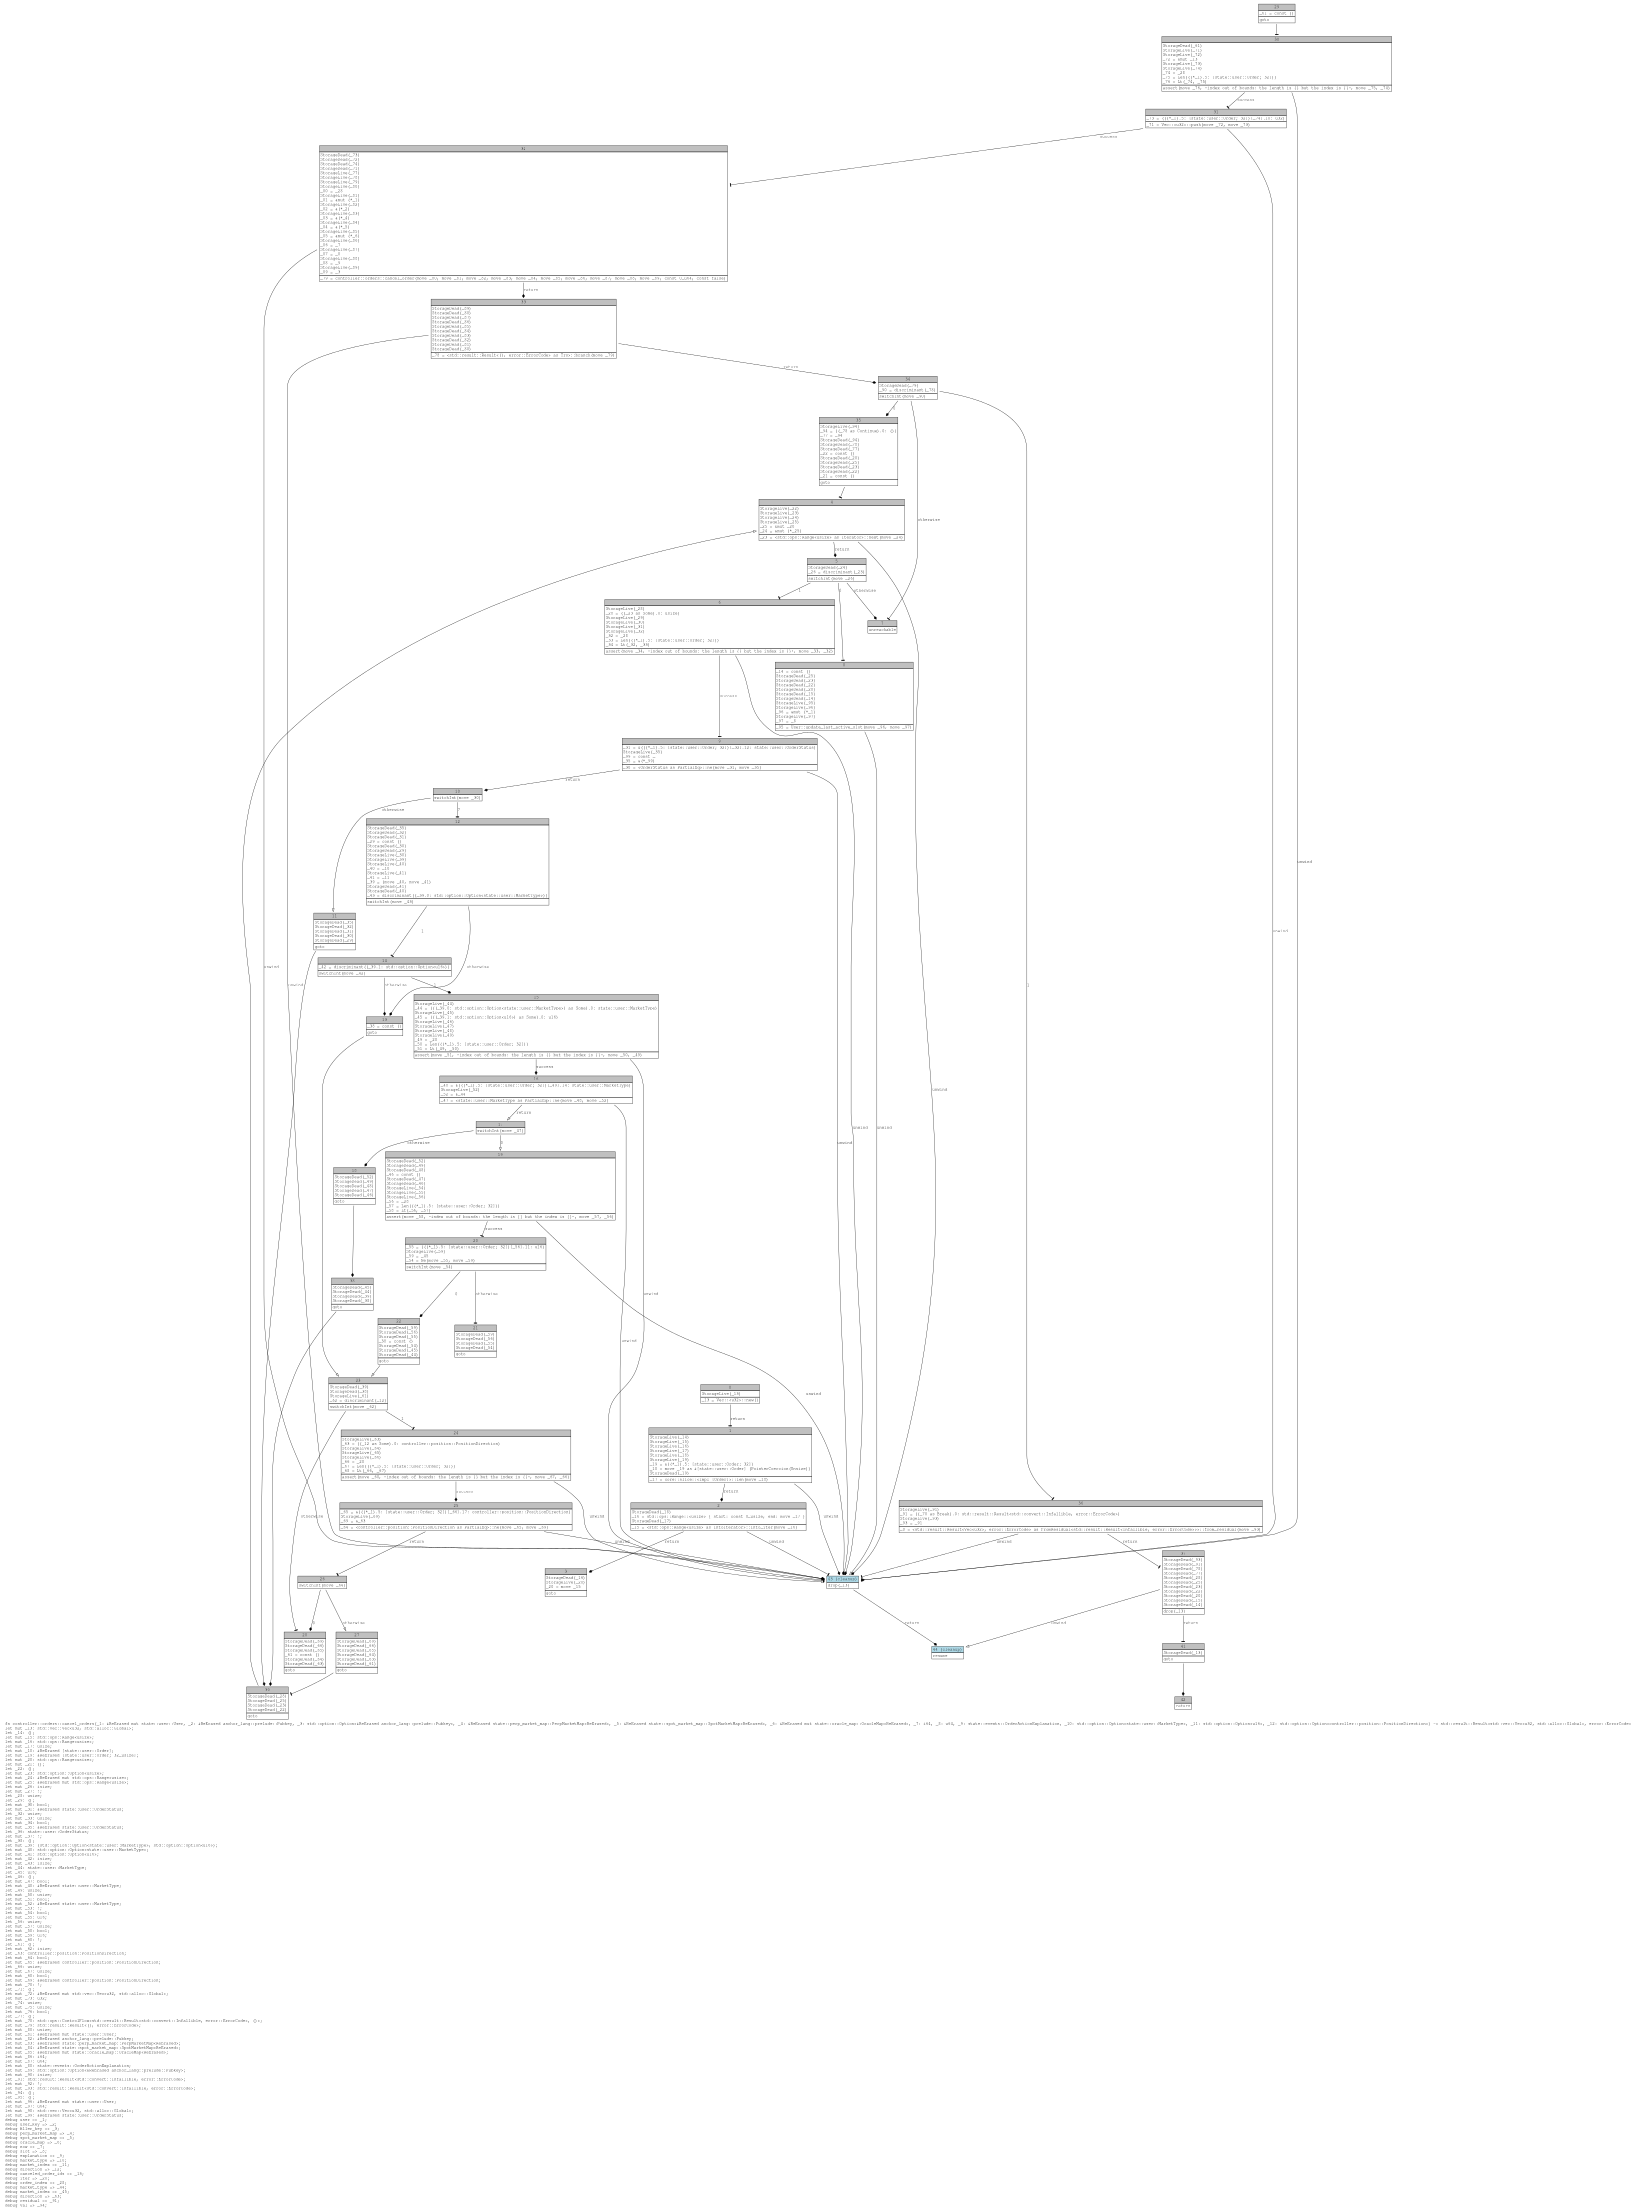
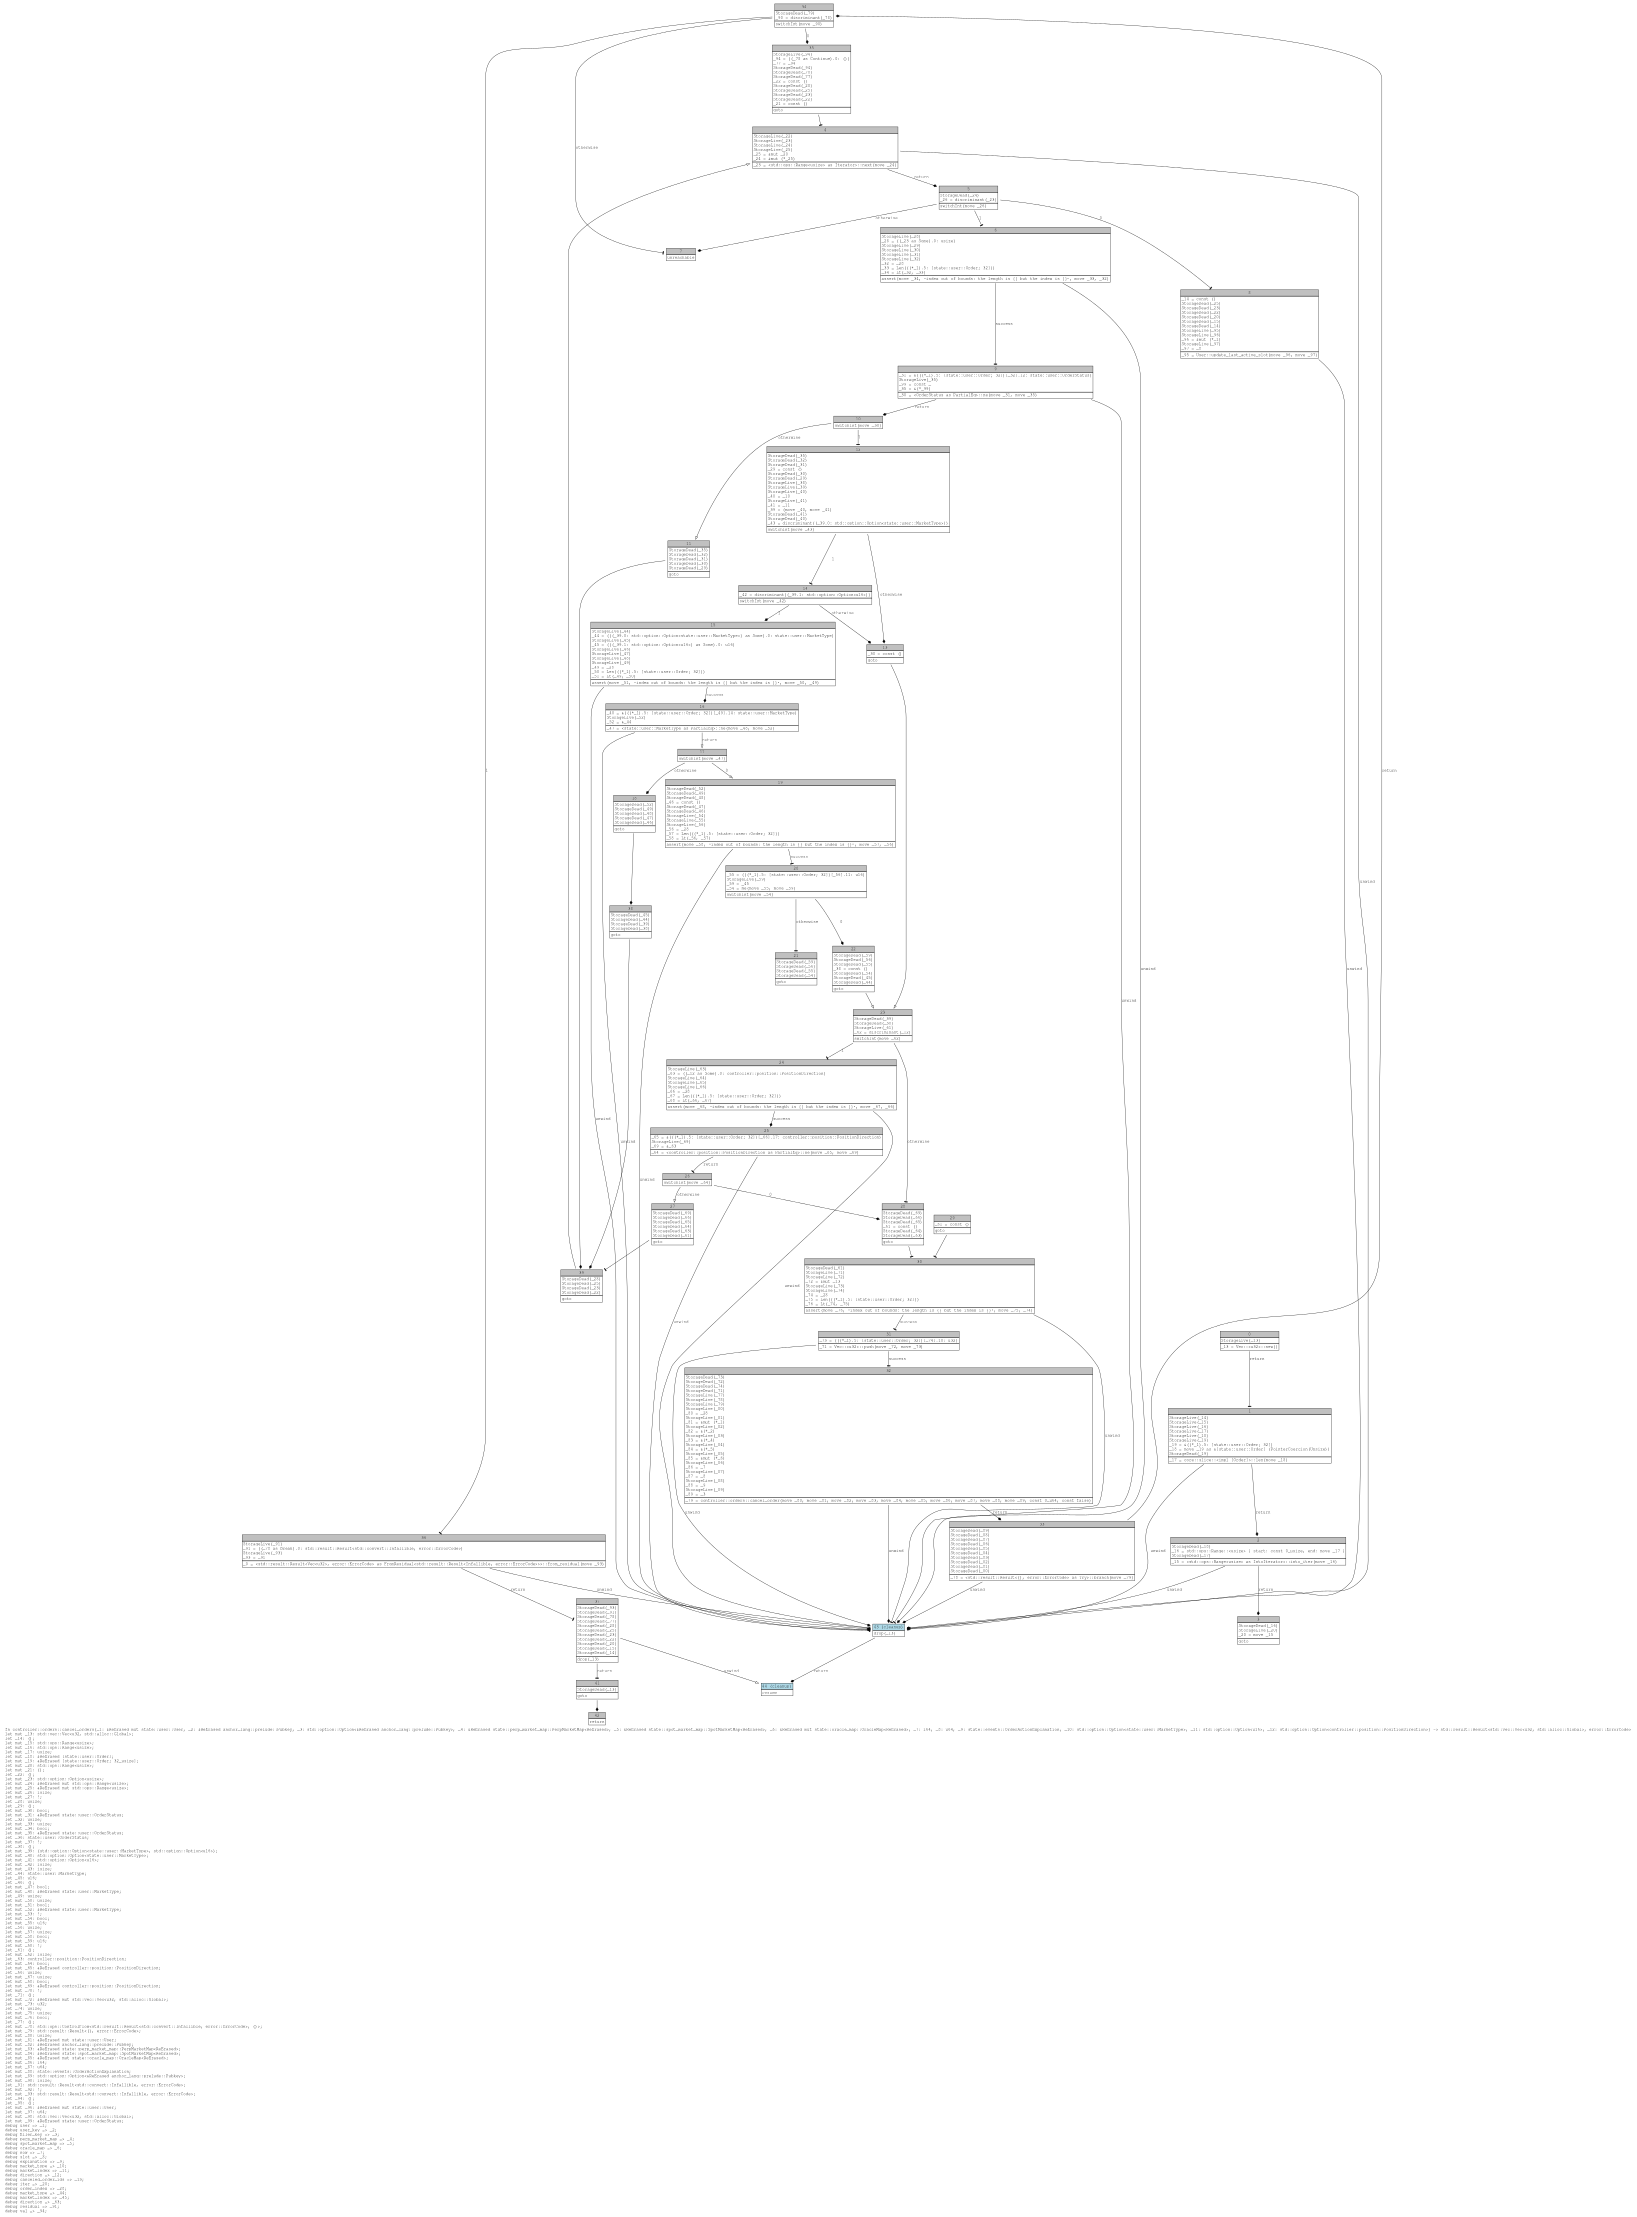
none -> (910, 1251)
